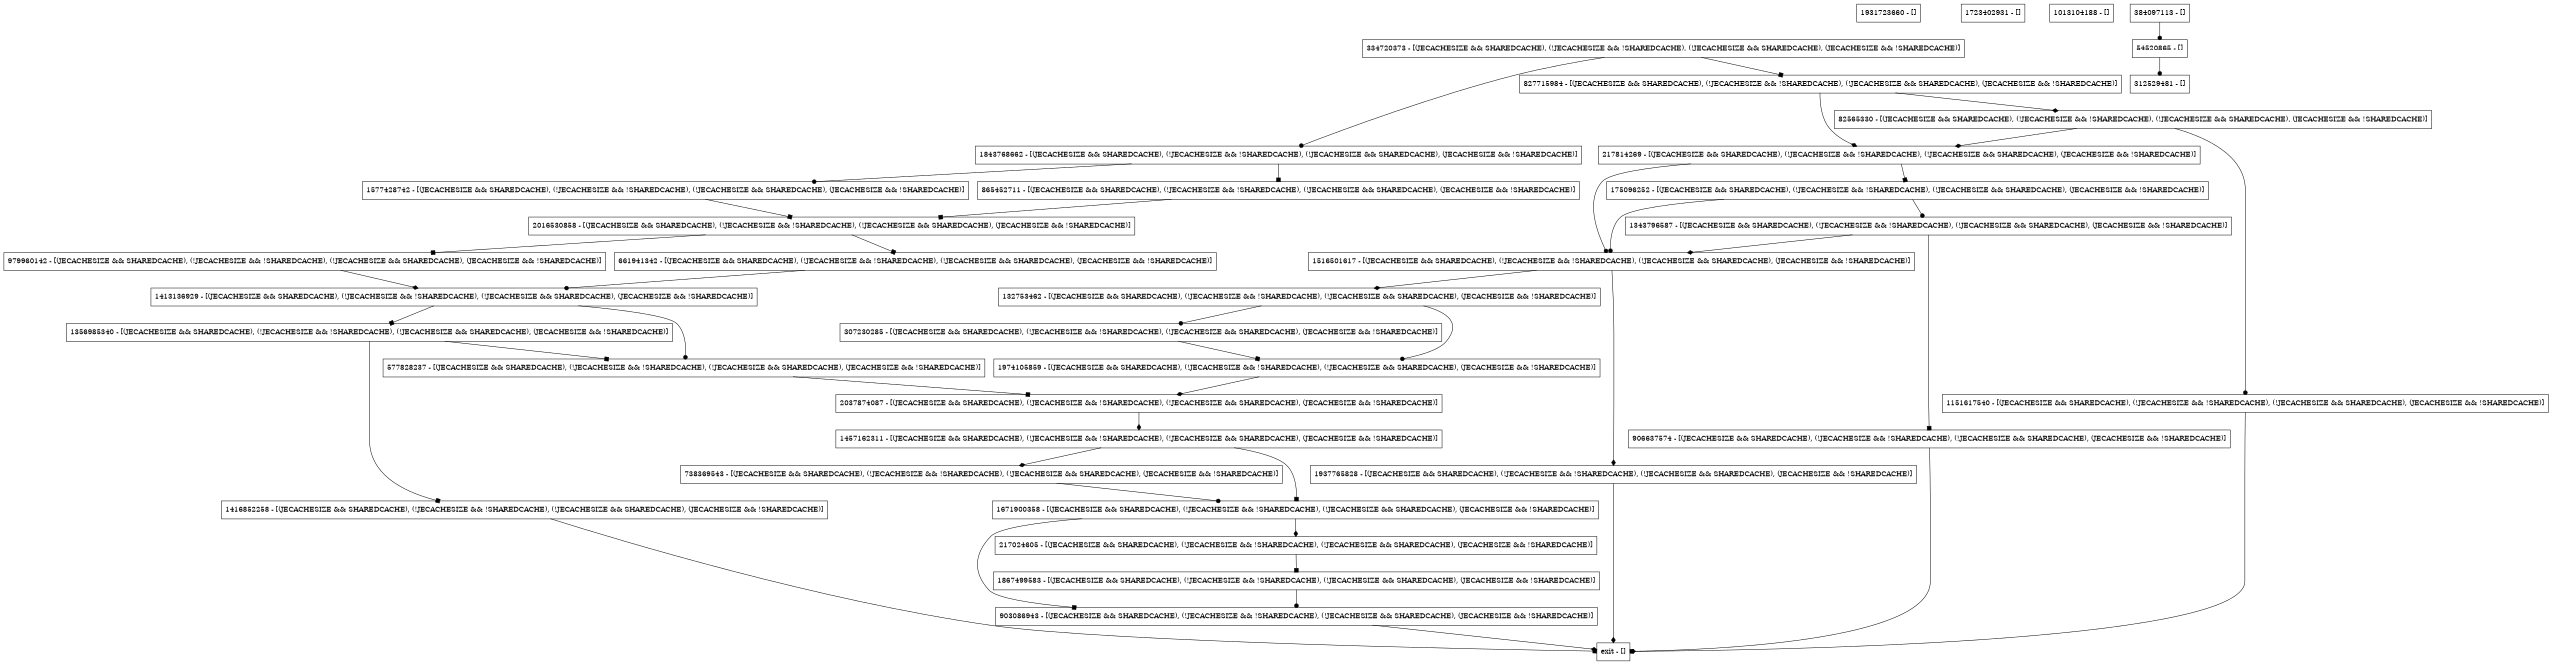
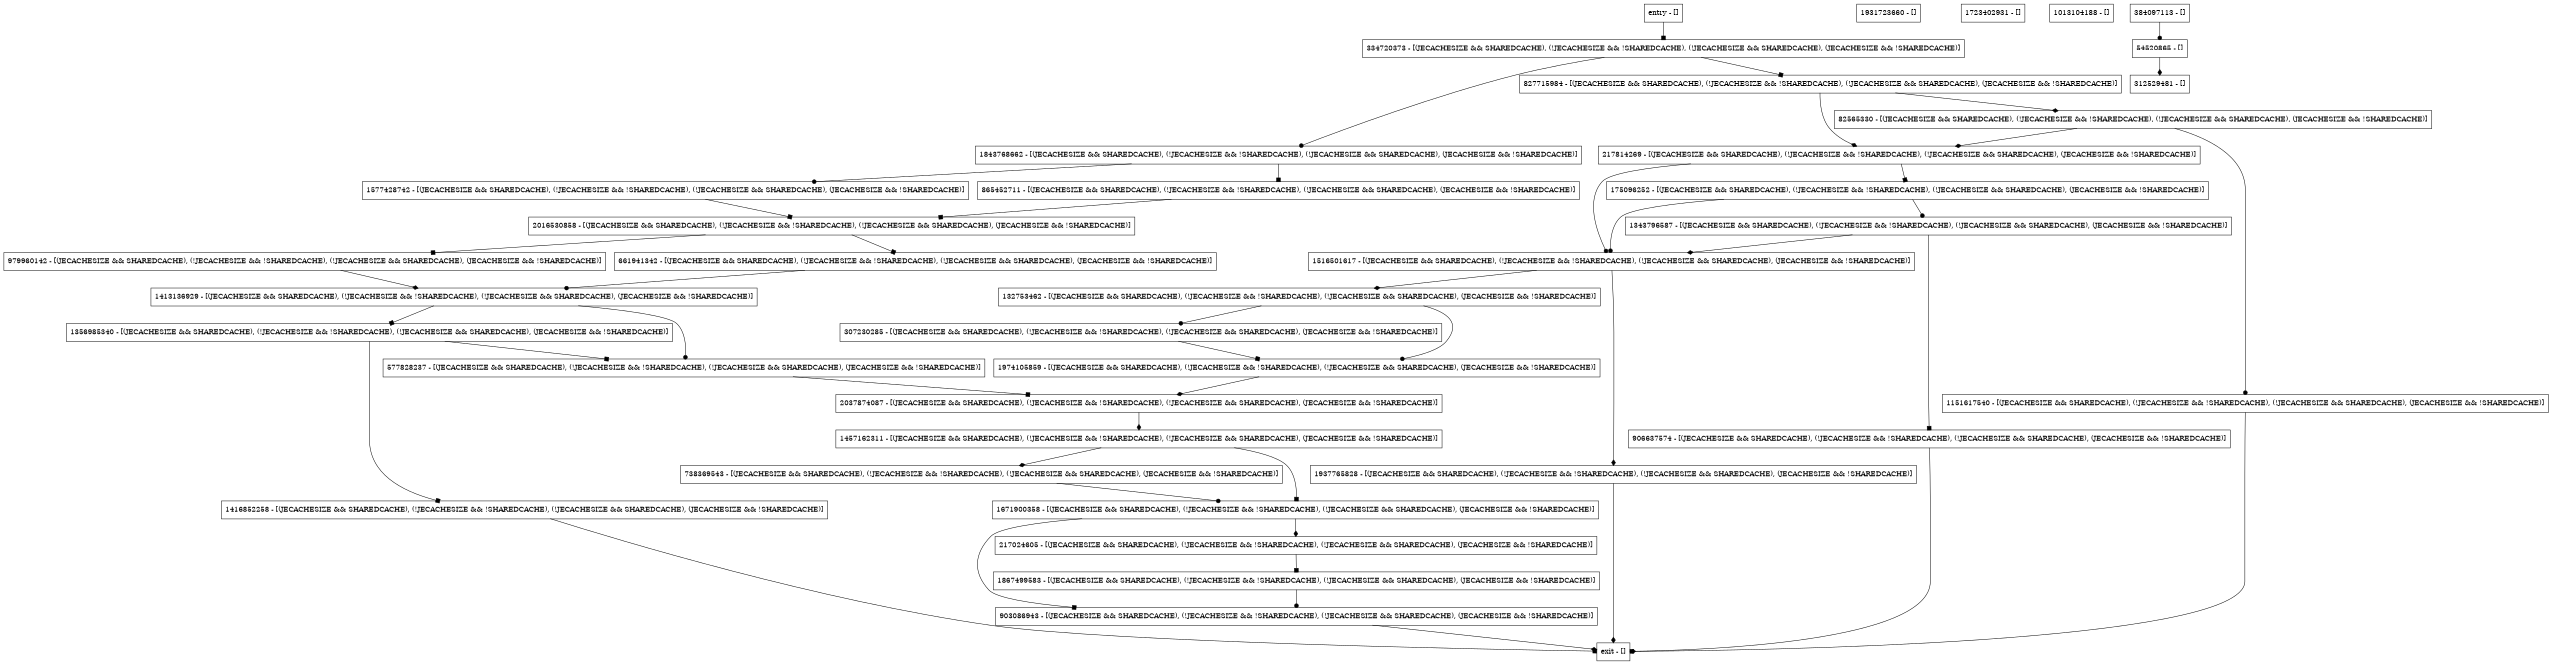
none -> (1663, 13)
(2160, 64) -> (2160, 64)
